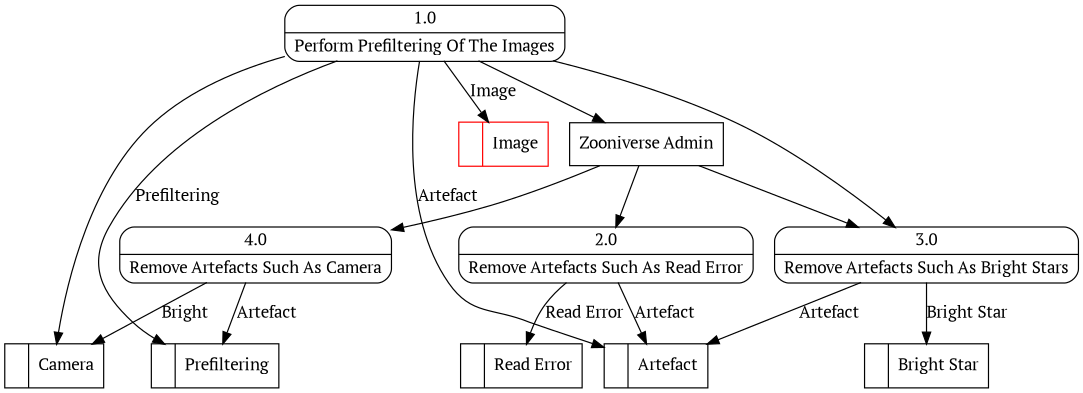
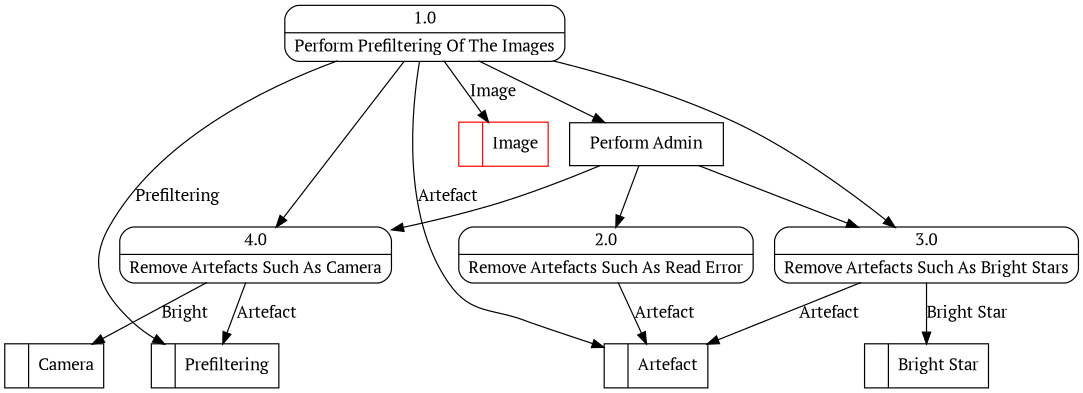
(646, 144) -> (646, 144)
(126, 155) -> (344, 139)
(521, 366) -> none
